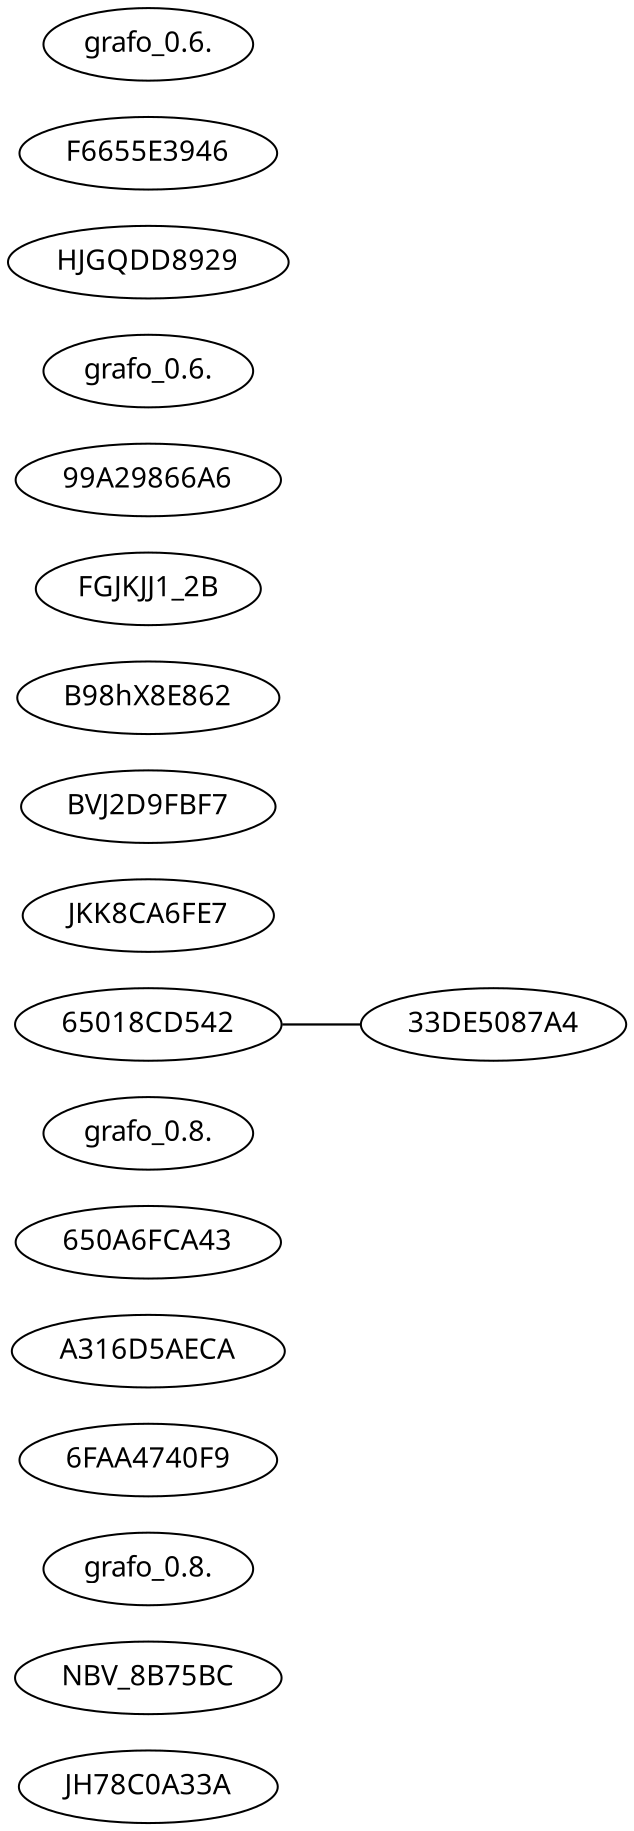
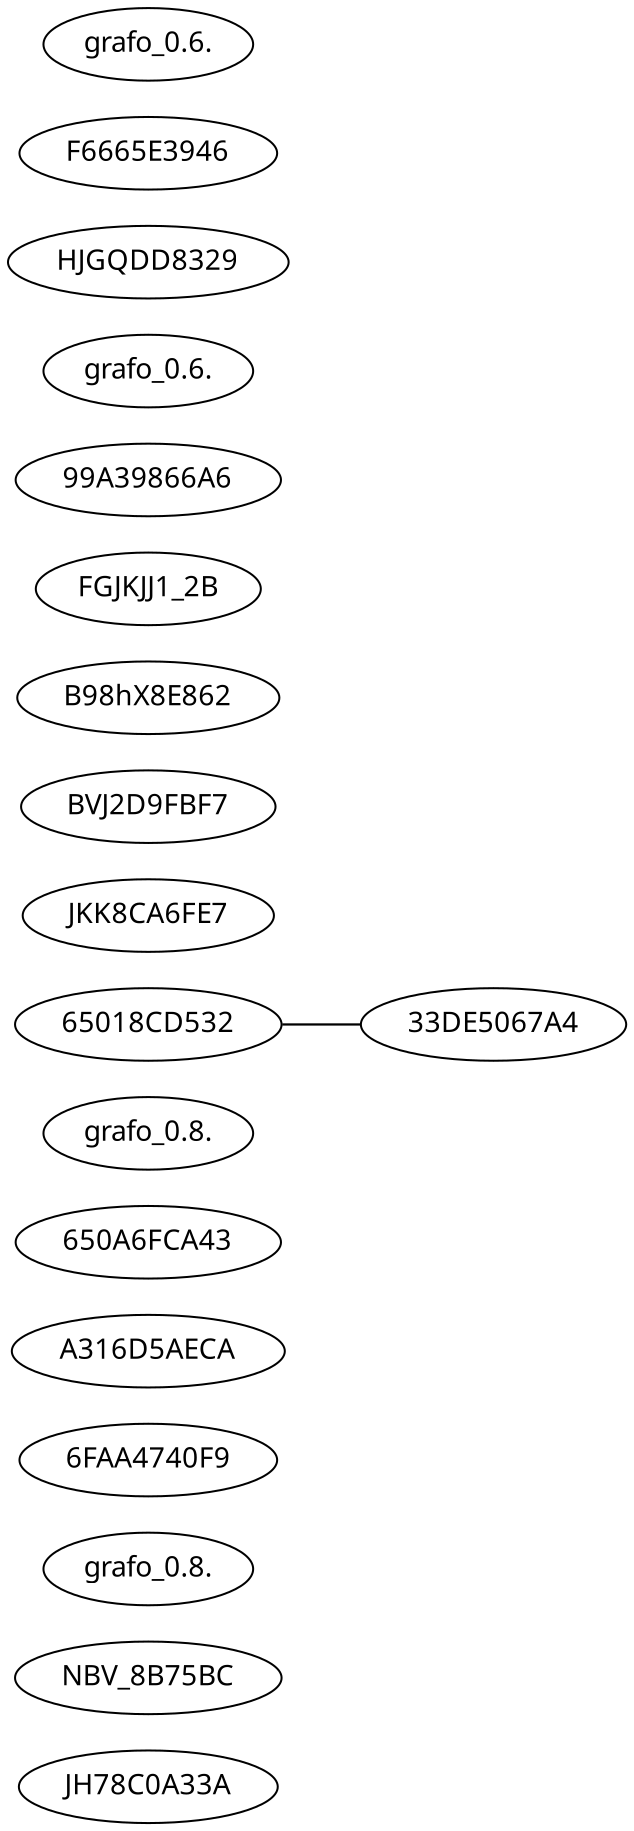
(148, 153) -> (148, 153)
(148, 262) -> (148, 262)
(148, 480) -> (148, 480)
(148, 1024) -> (148, 1024)
(494, 1024) -> (494, 1024)
